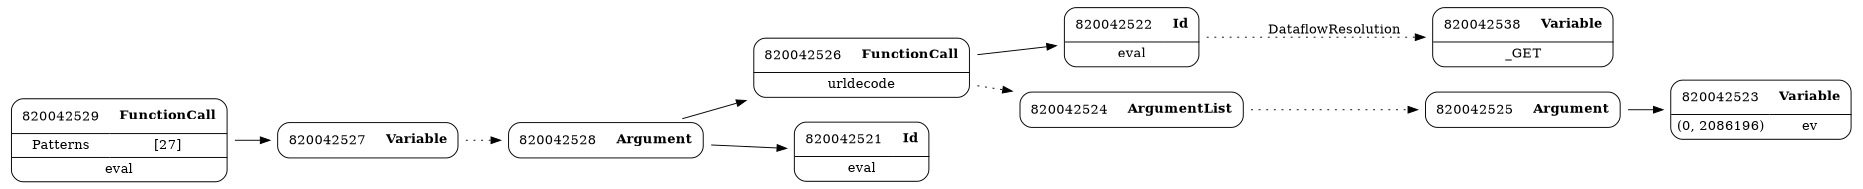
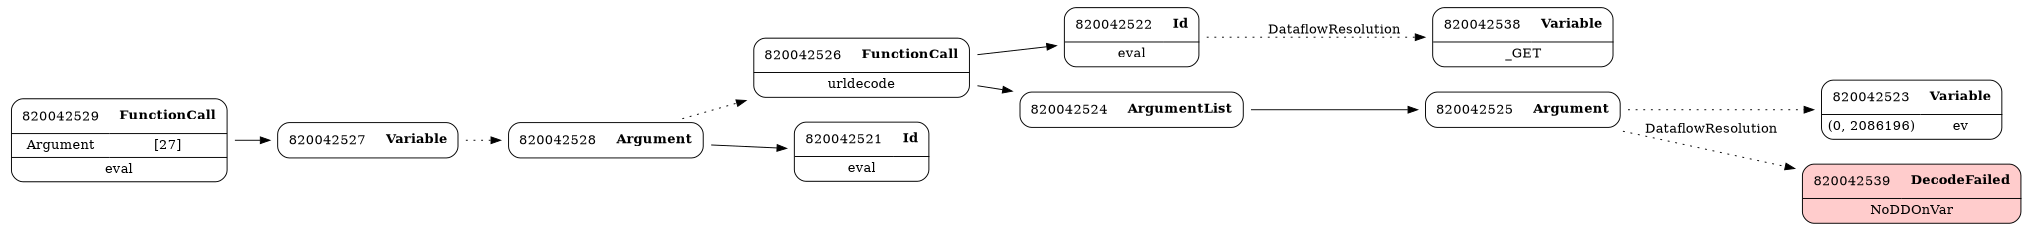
(990, 88) -> (990, 88)
(1329, 110) -> (1329, 110)
(1641, 110) -> (1716, 110)
(709, 111) -> (709, 111)
(61, 145) -> (61, 145)
none -> (1912, 194)
